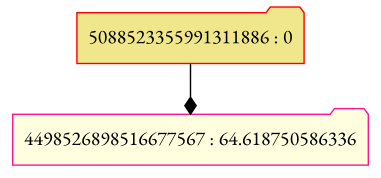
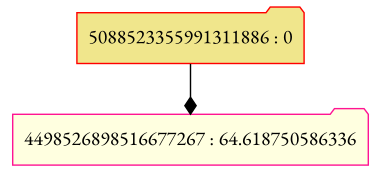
(190, 140) -> (190, 140)
